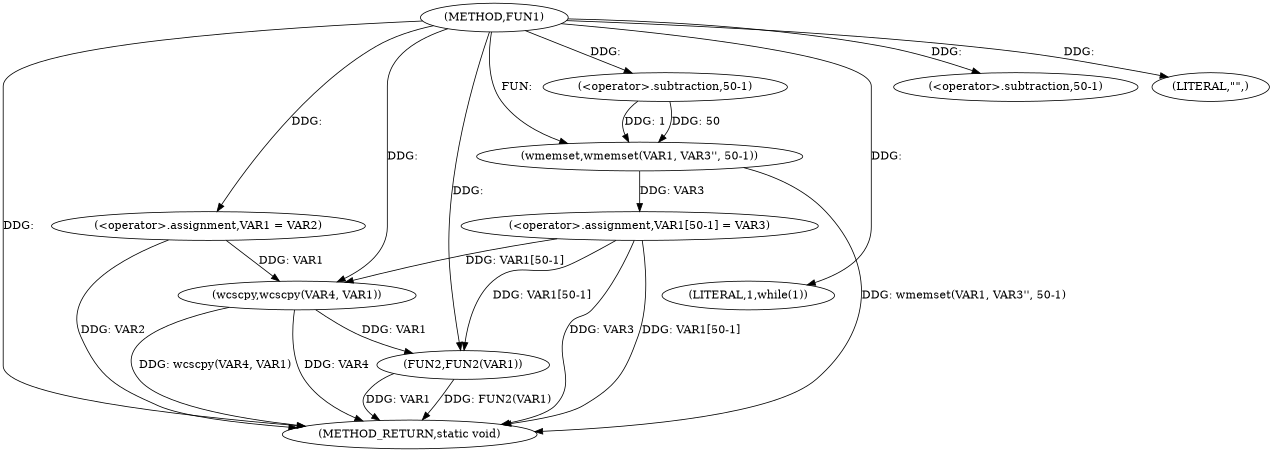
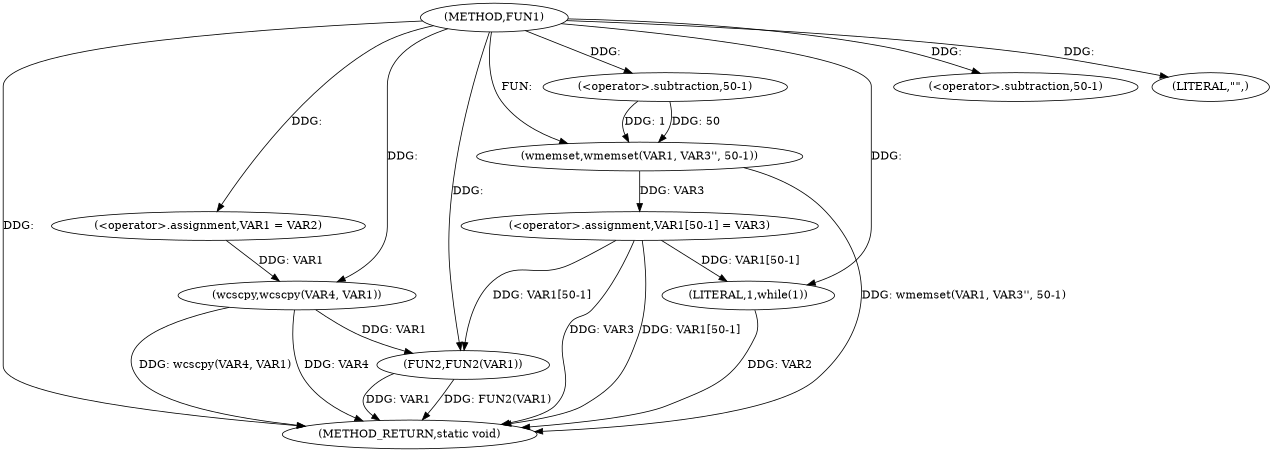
(455, 257) -> (691, 259)
(107, 376) -> (669, 405)
